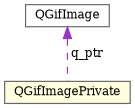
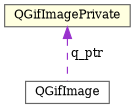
(67, 60) -> (67, 60)
